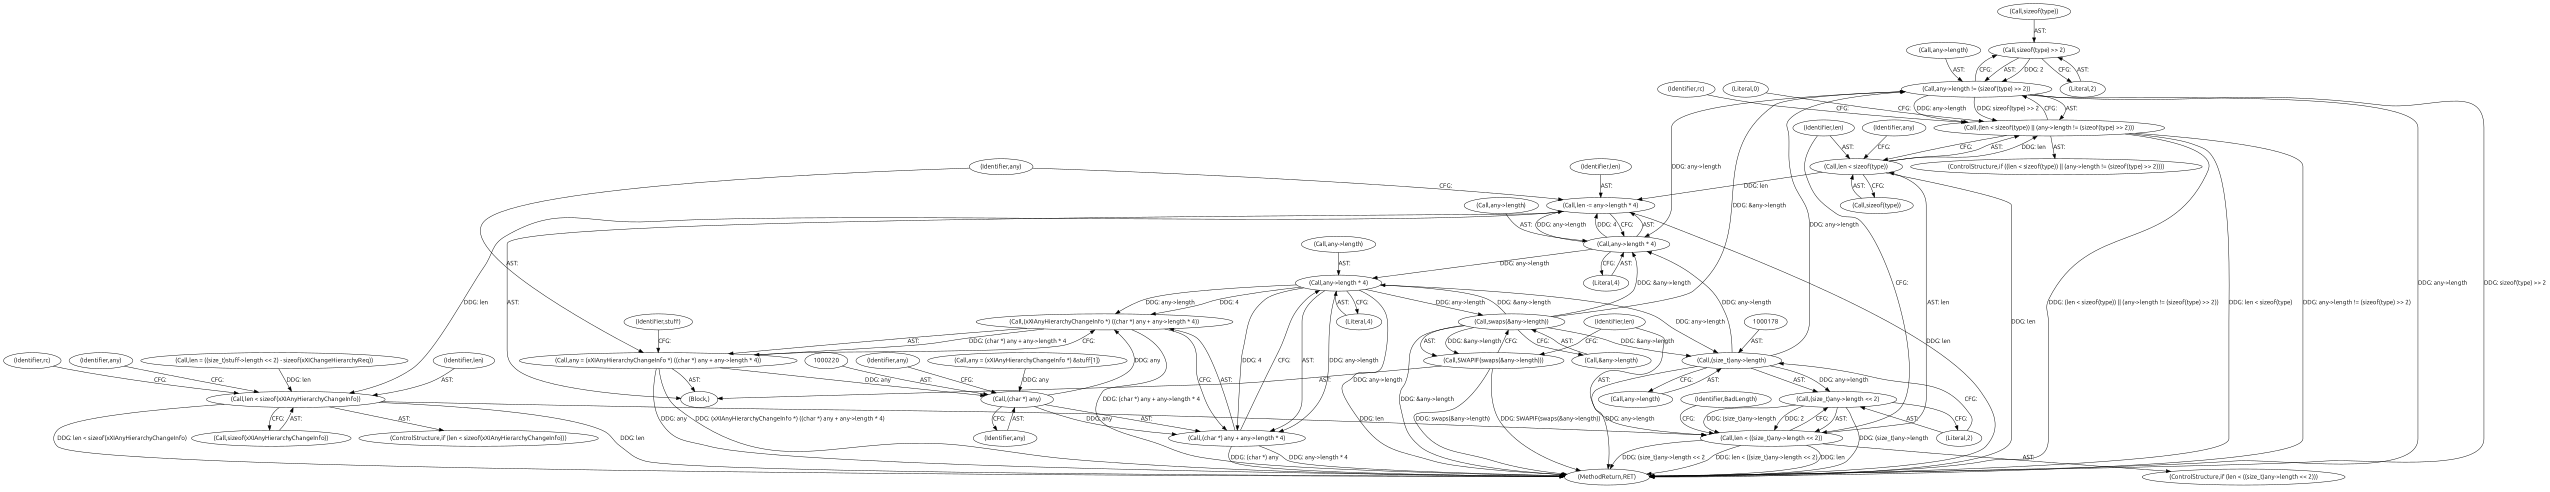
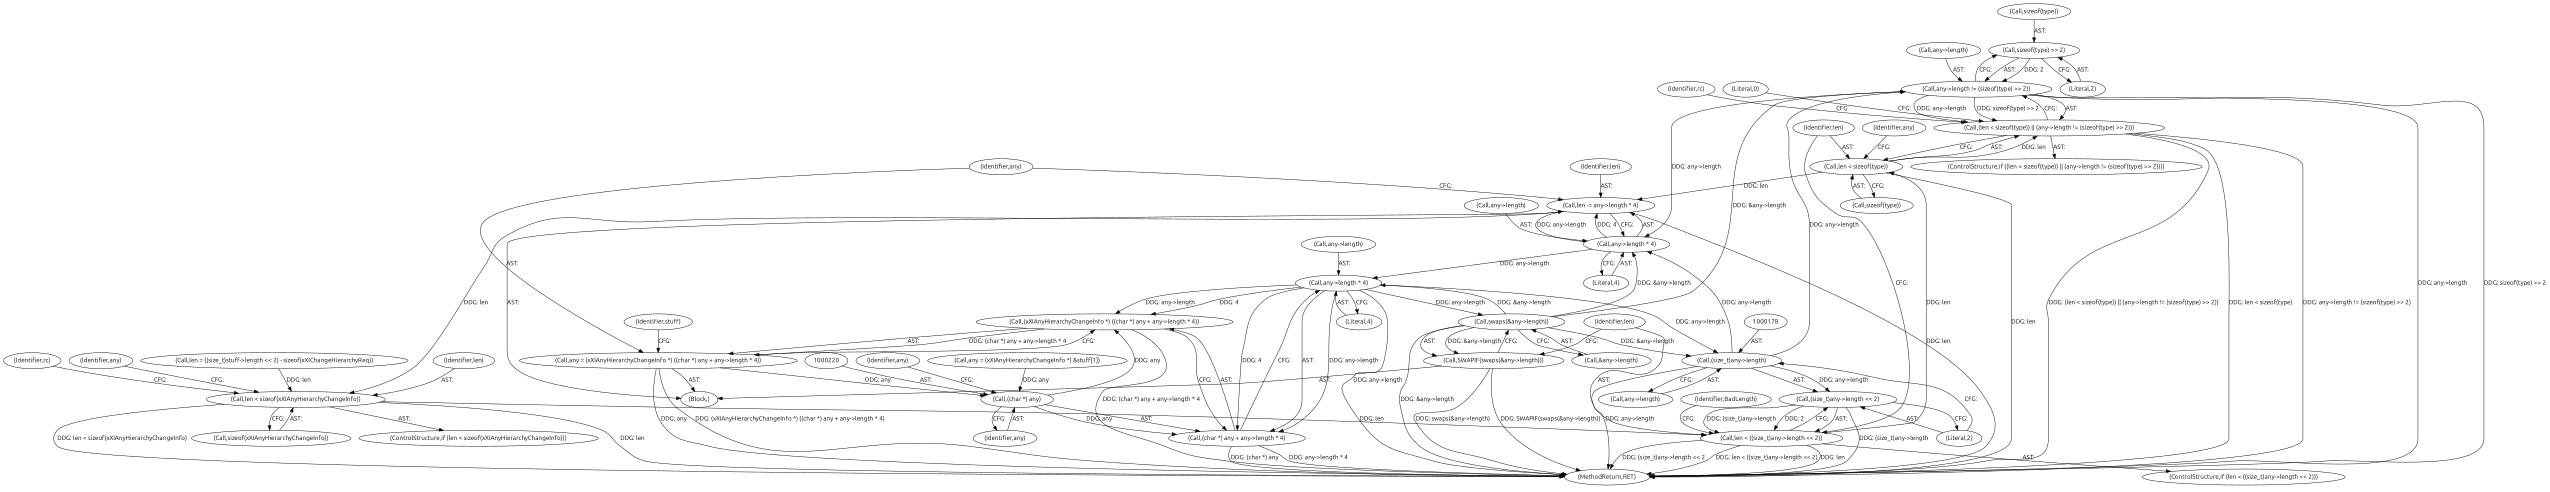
(1938, 302) -> (1938, 302)
